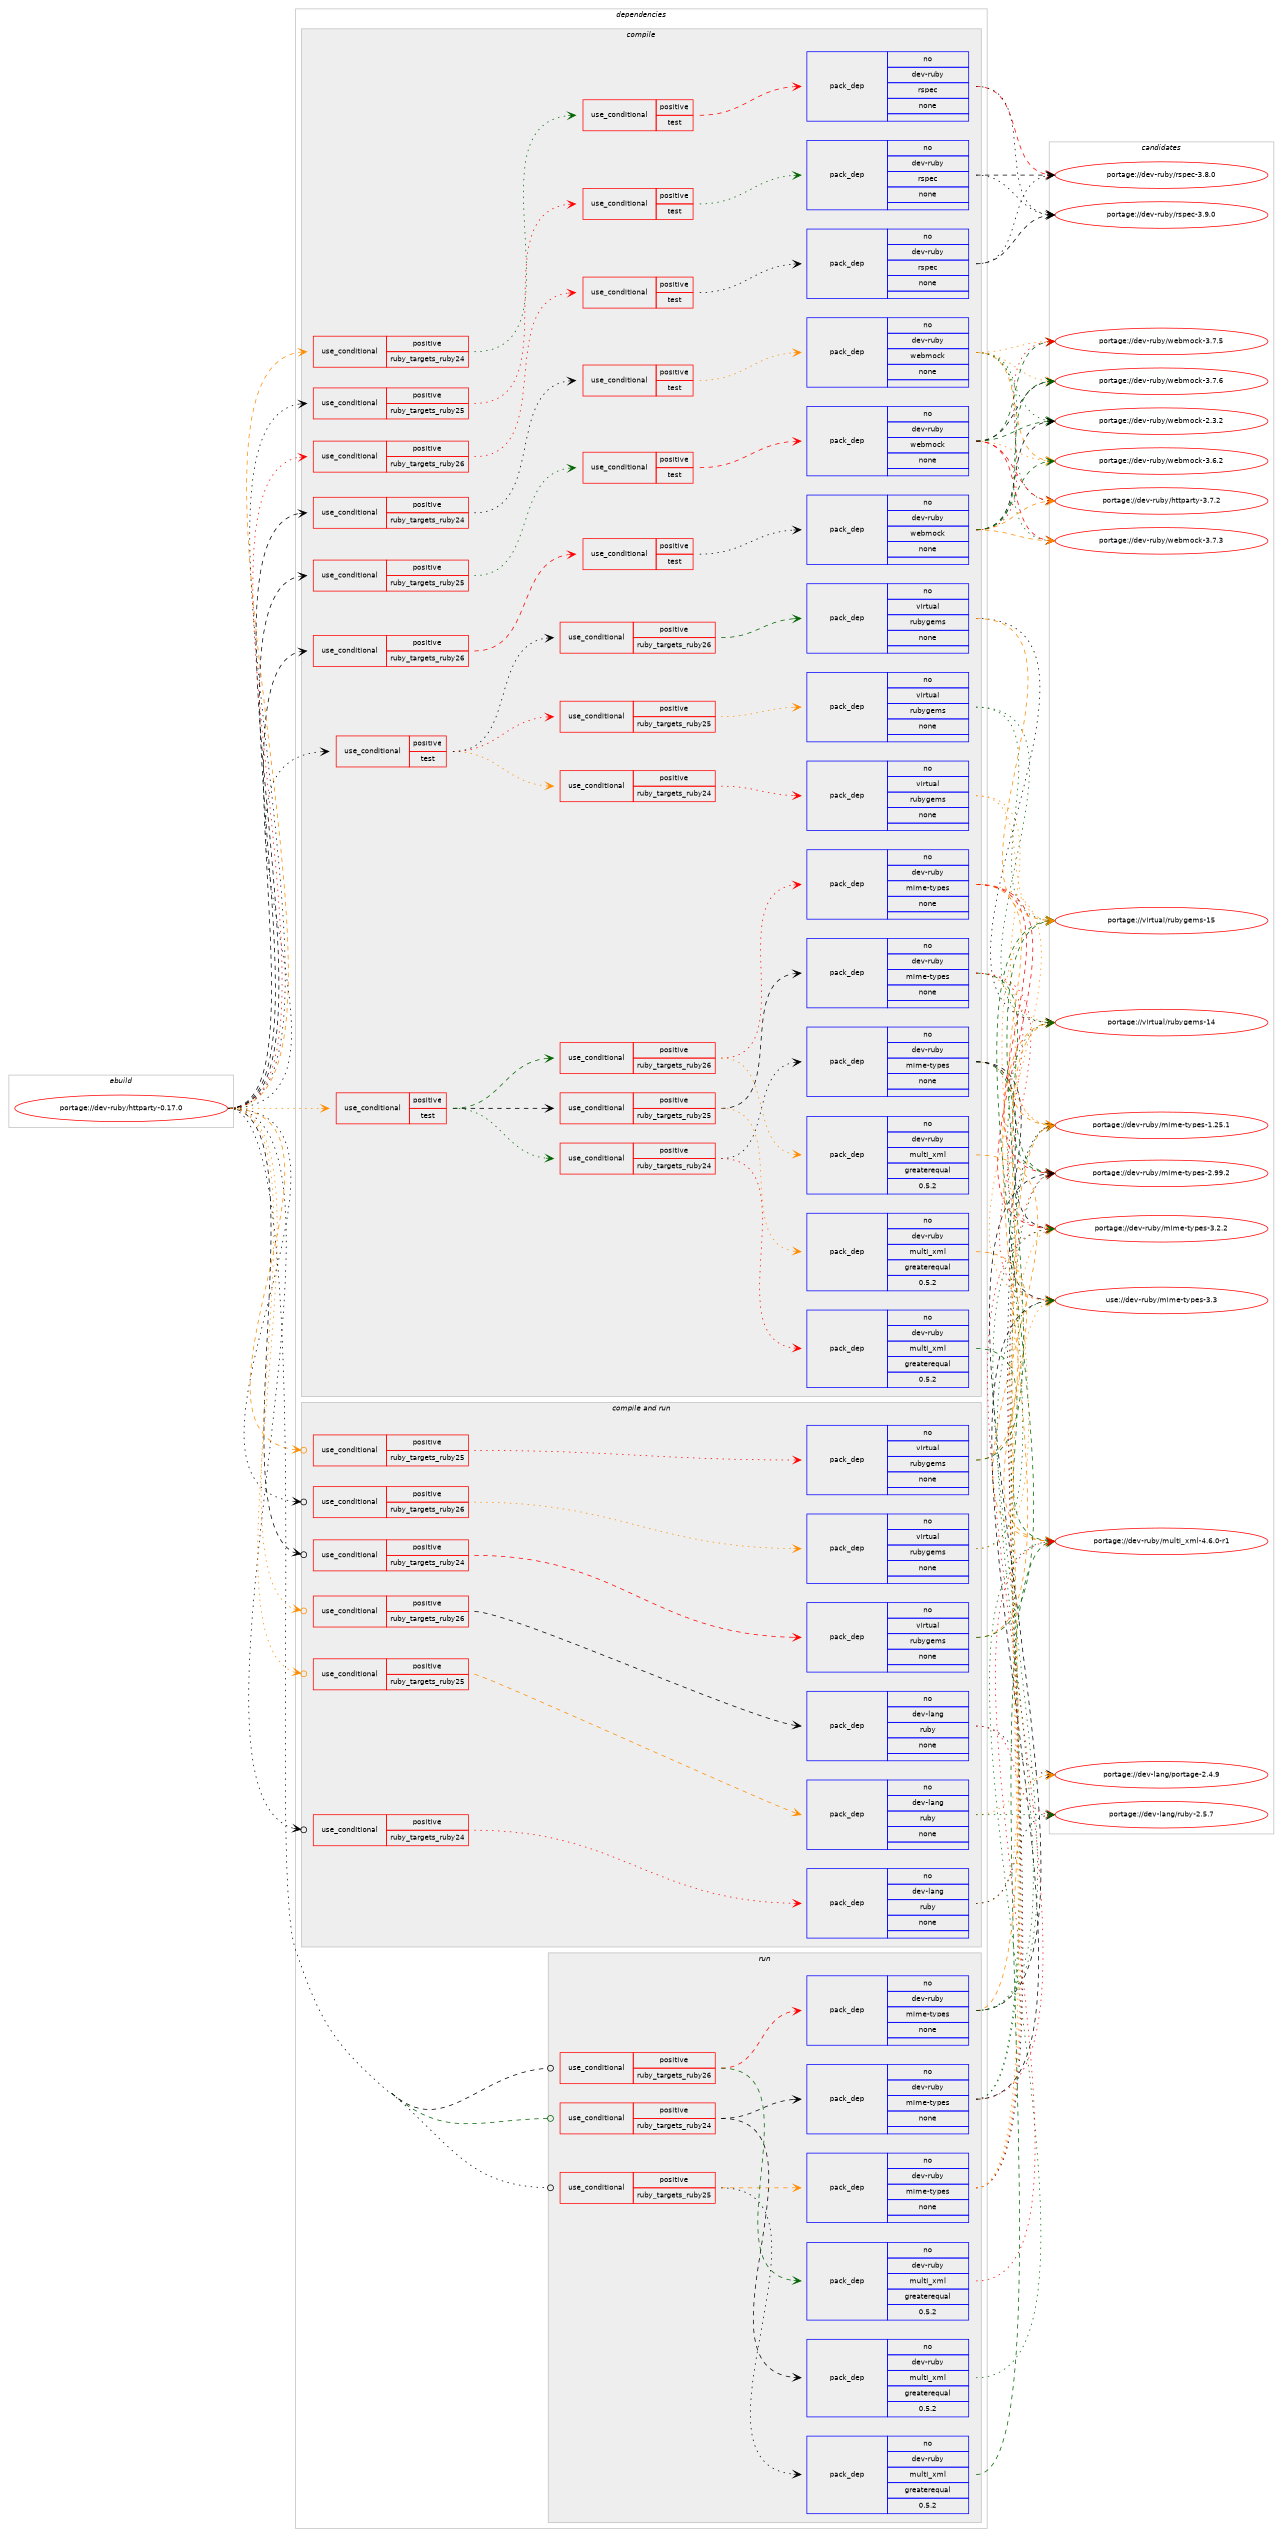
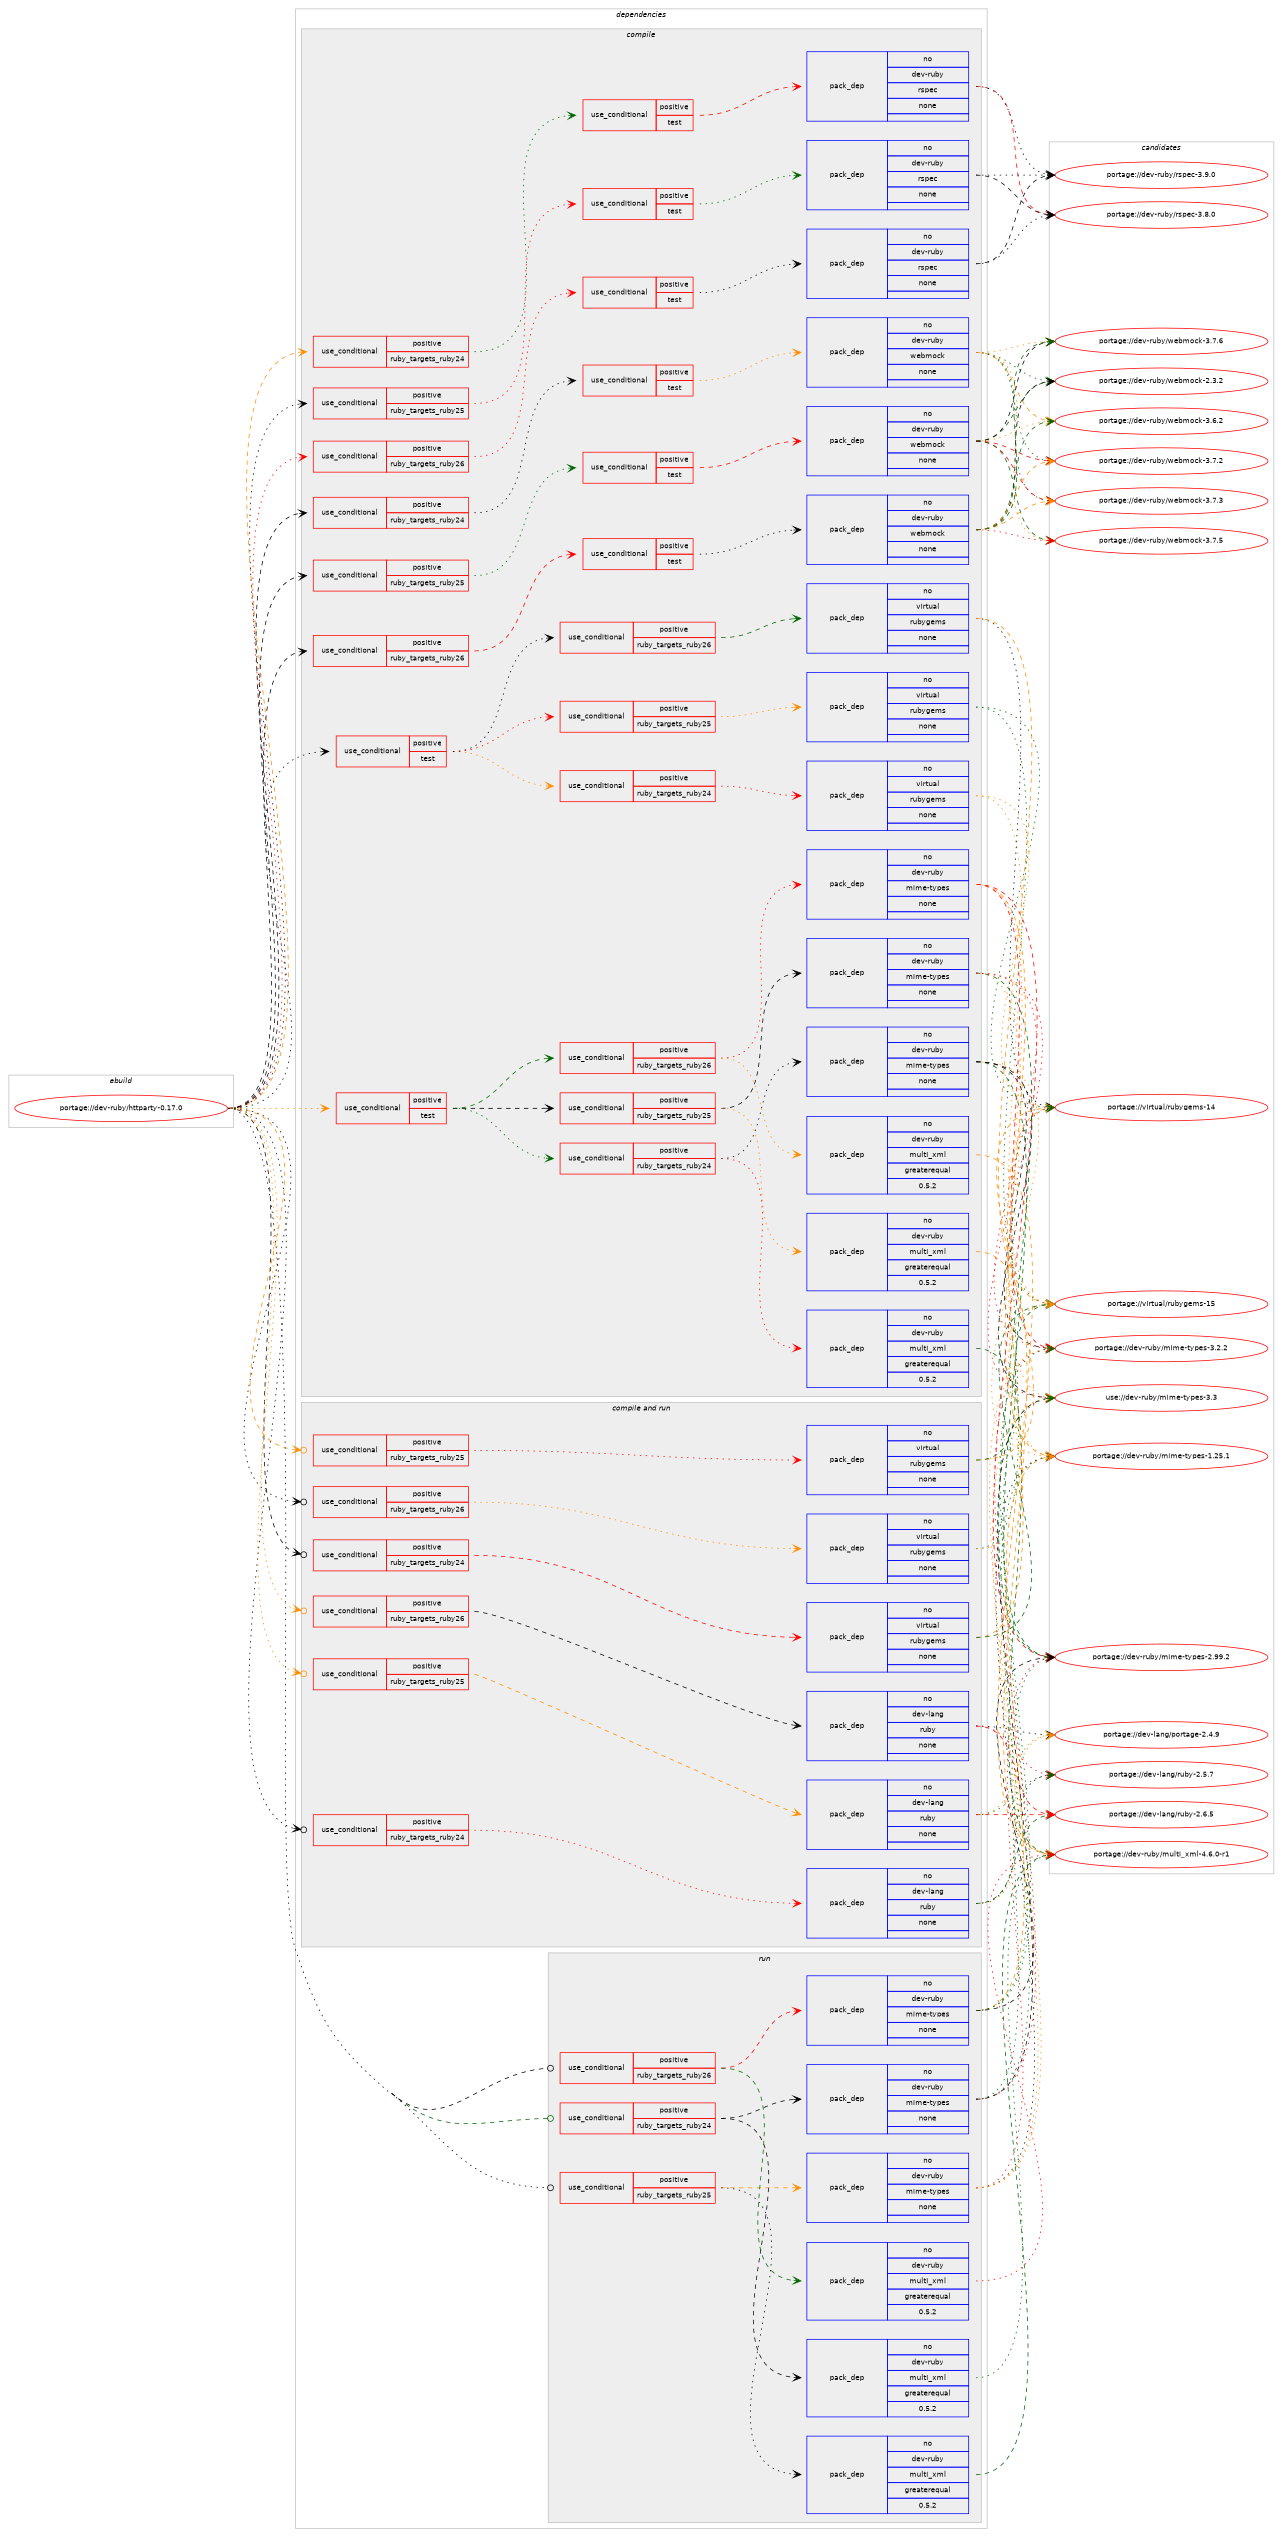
(1162, 501) -> (1162, 461)
none -> (1162, 1815)
